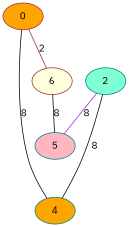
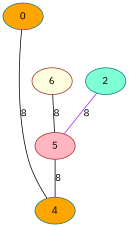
(23, 16) -> (23, 16)
(38, 49) -> none
(55, 146) -> (55, 146)
(86, 148) -> (55, 178)
